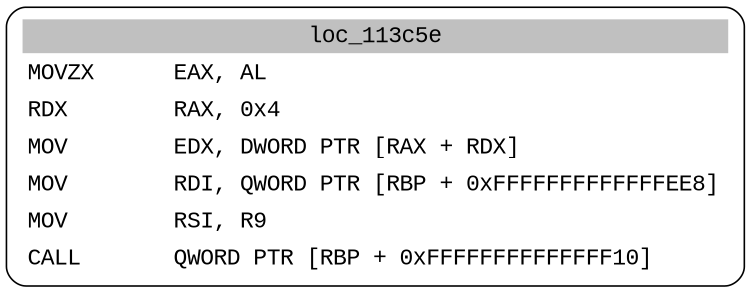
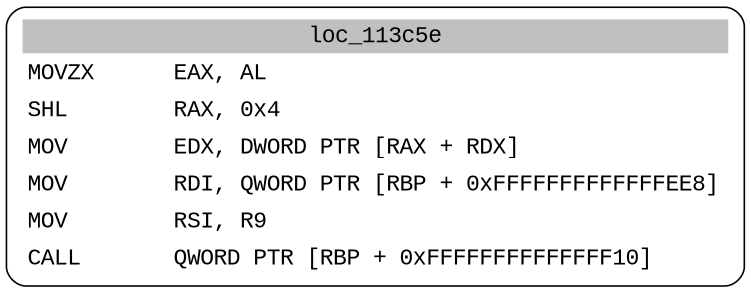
(154, 110) -> (154, 110)
